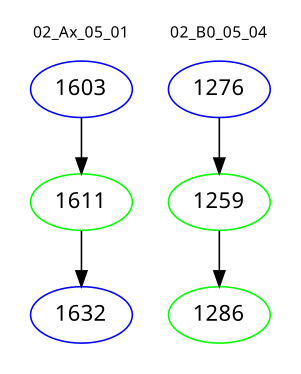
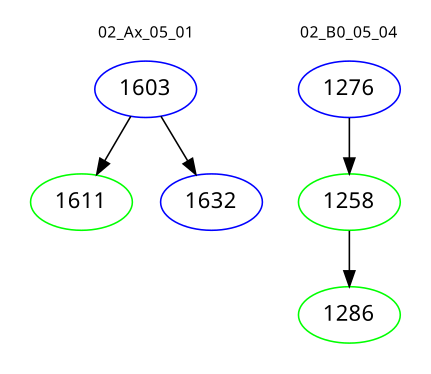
(219, 202) -> (349, 202)
(81, 251) -> (174, 139)
